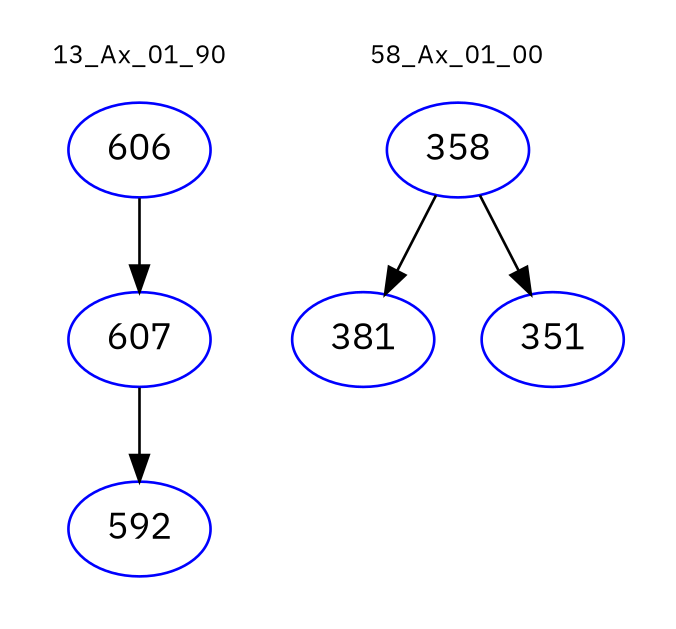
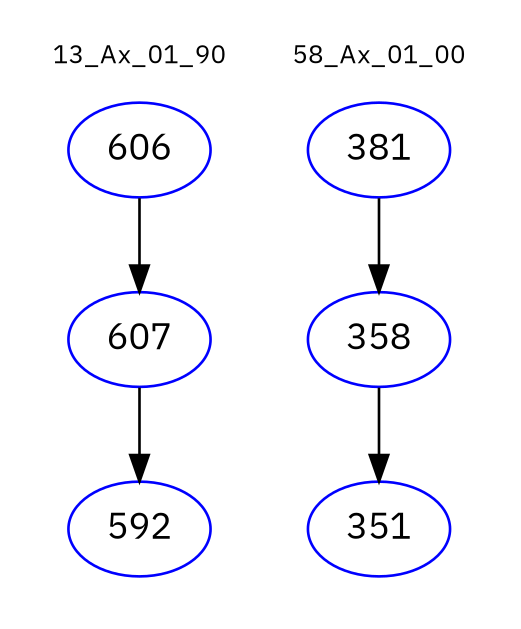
(417, 233) -> (379, 232)
